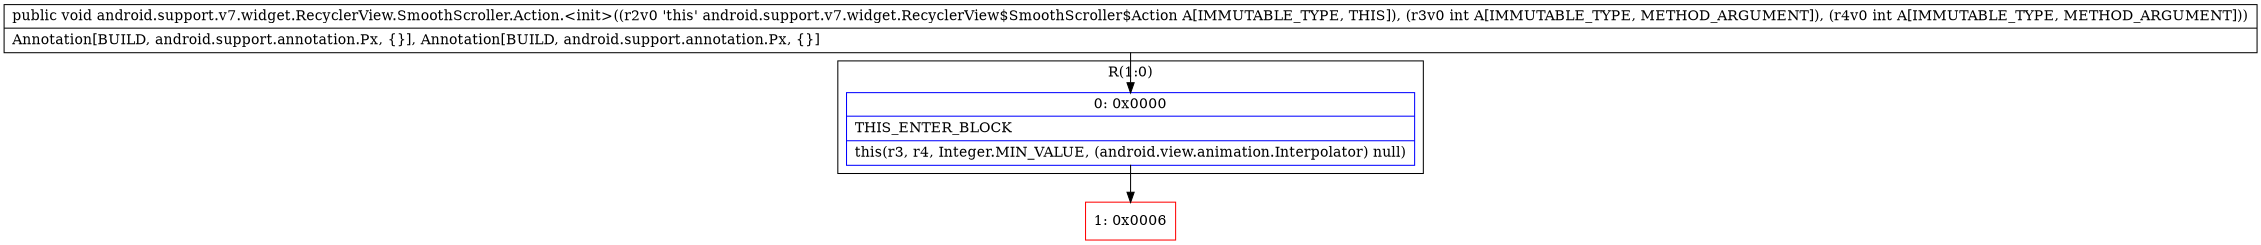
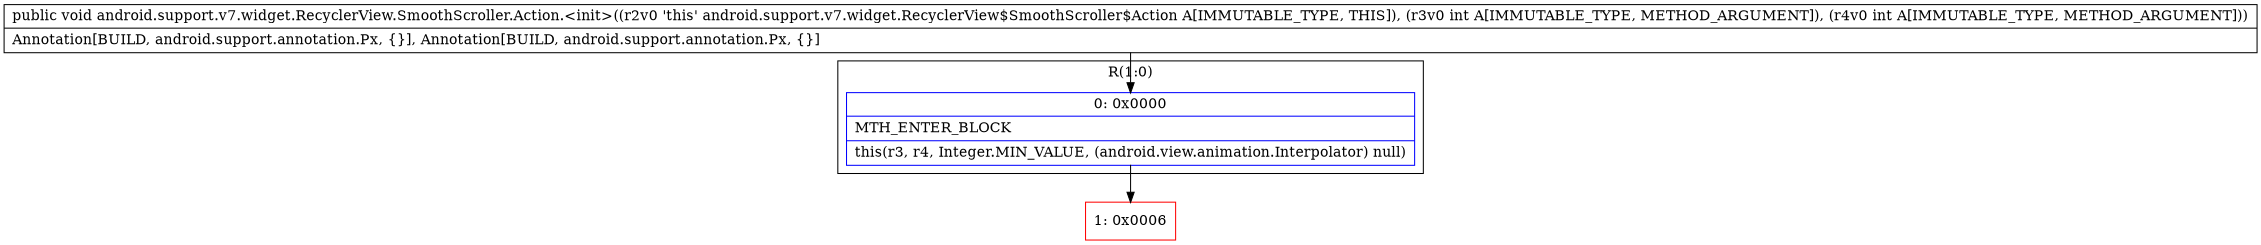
(934, 128) -> (934, 128)
